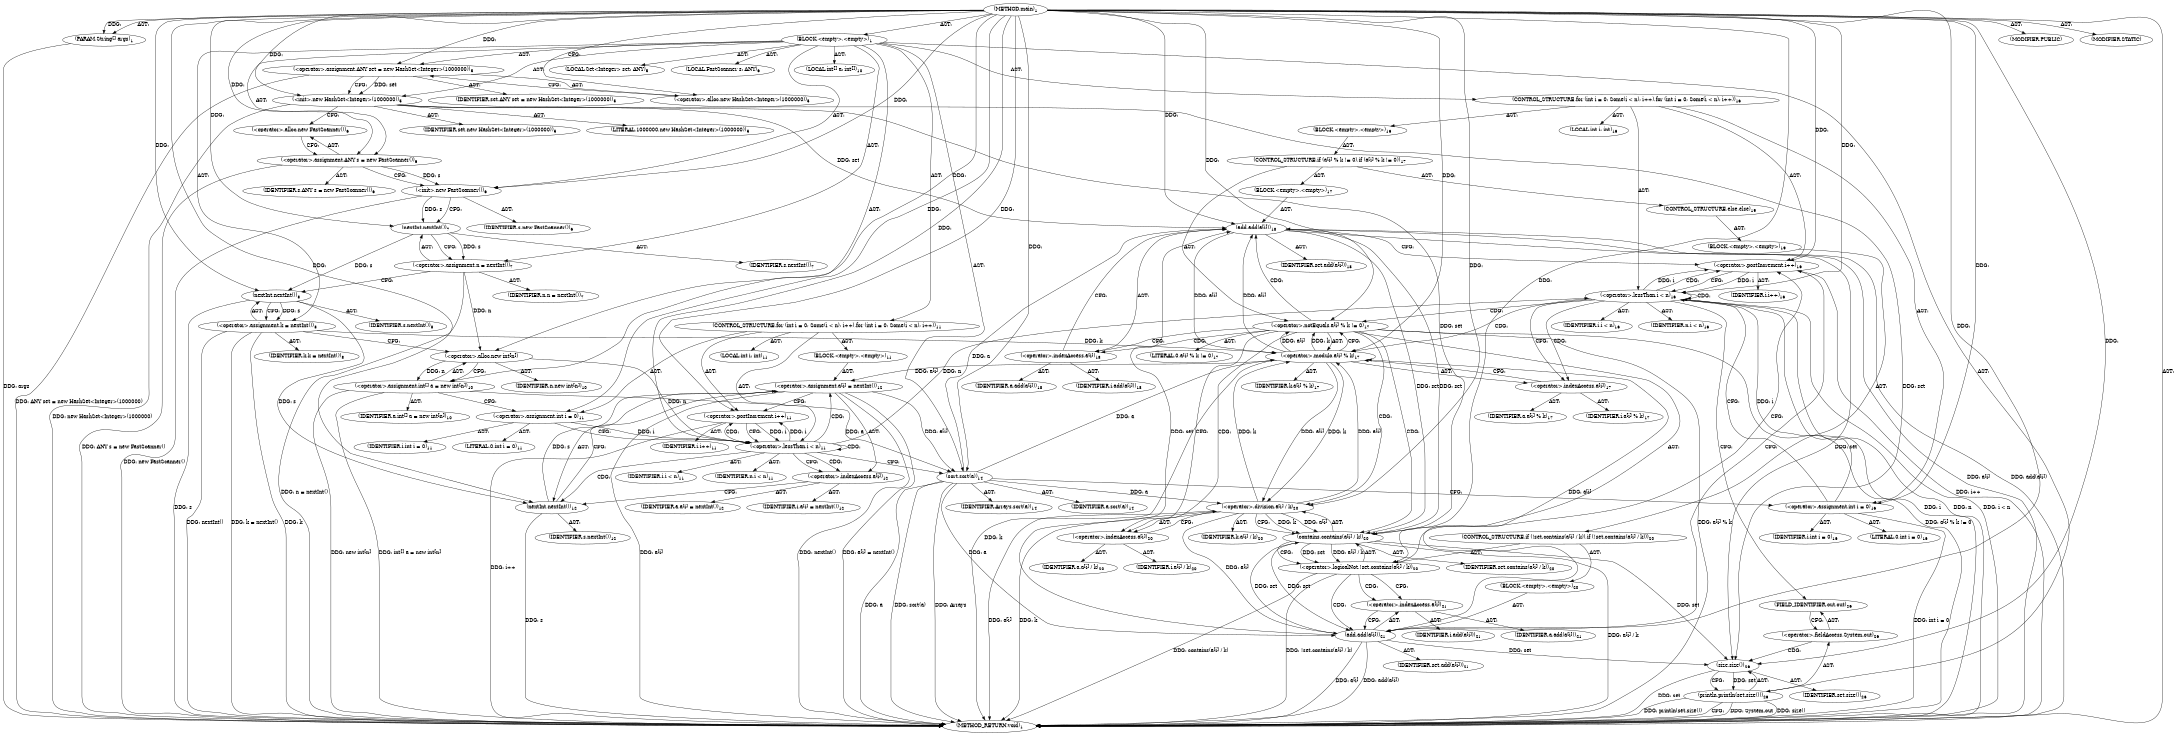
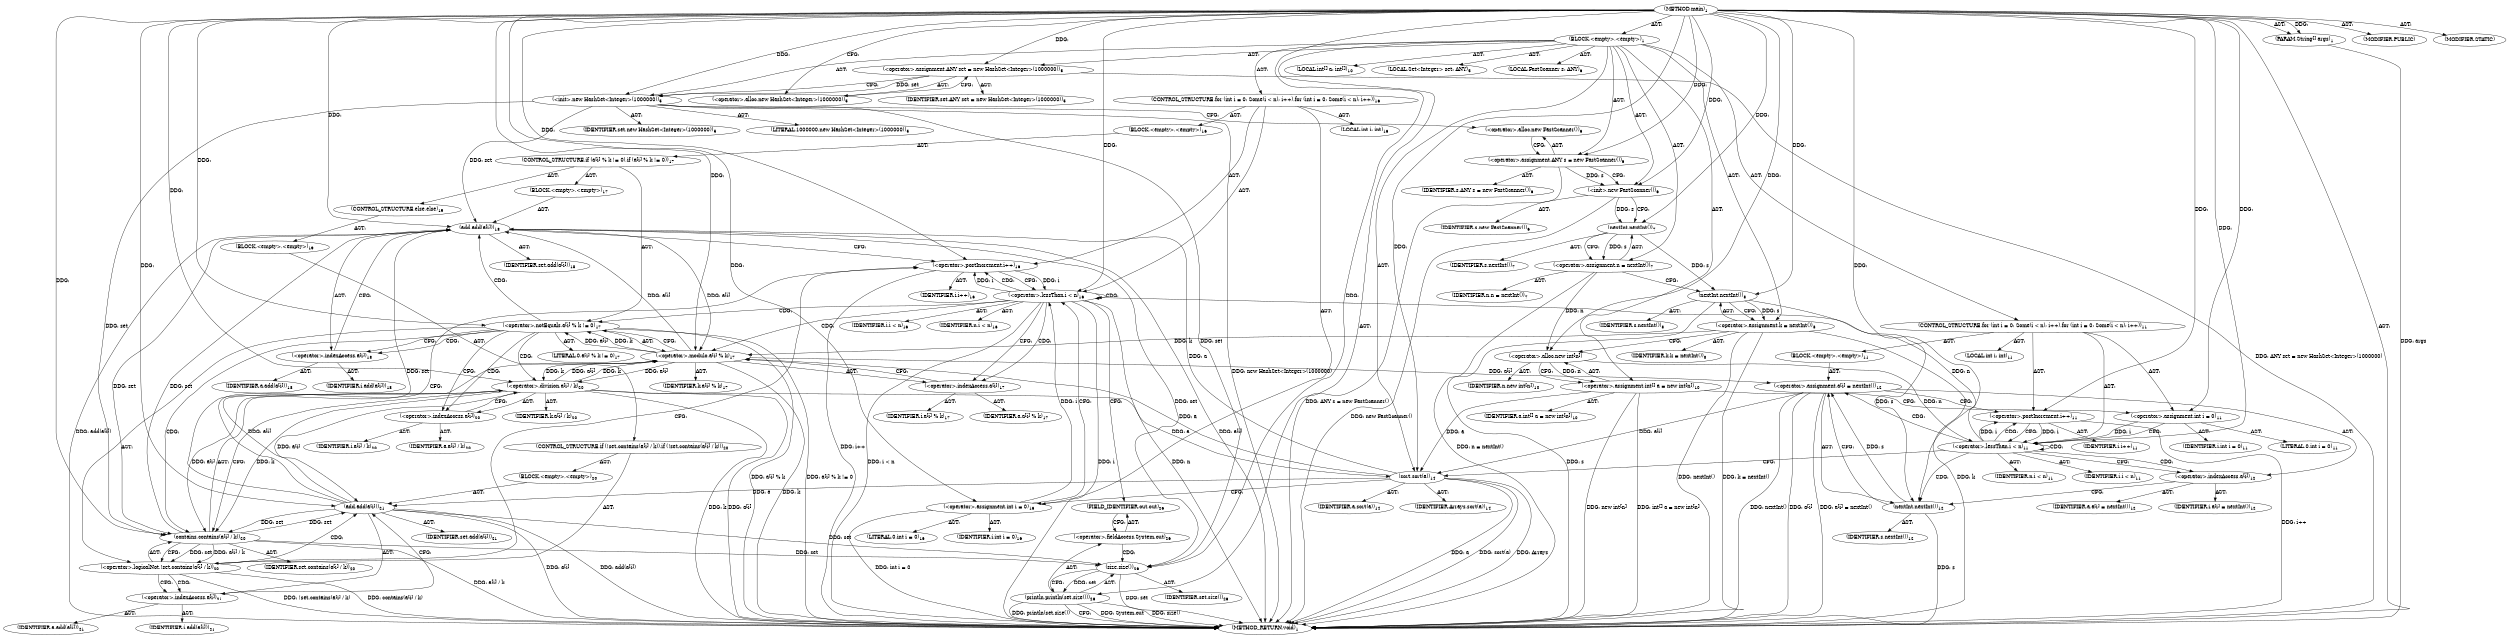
(1103, 492) -> (998, 395)
